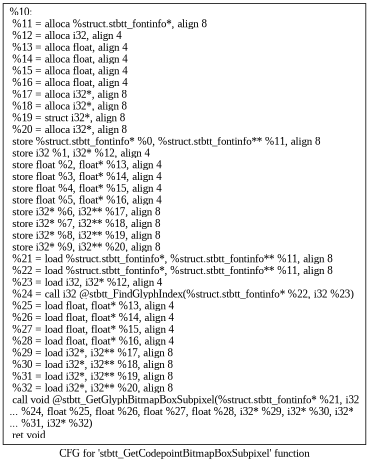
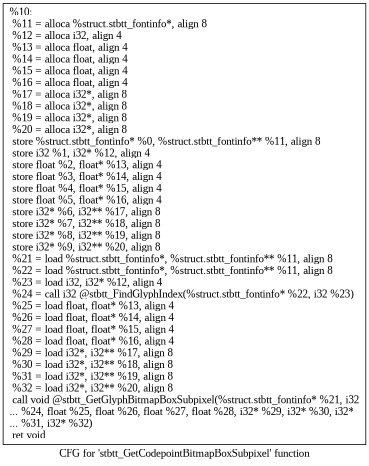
(67, 118) -> (69, 118)
